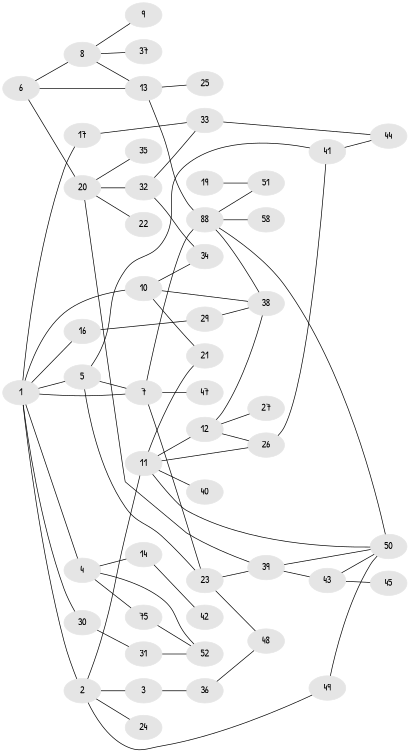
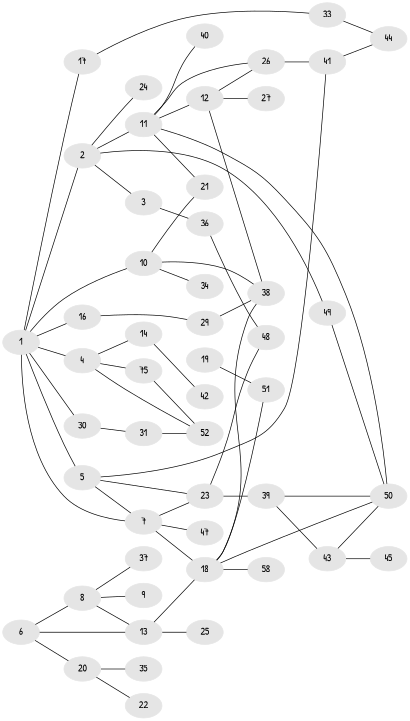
(144, 188) -> none
(205, 220) -> (205, 570)
(115, 415) -> none
